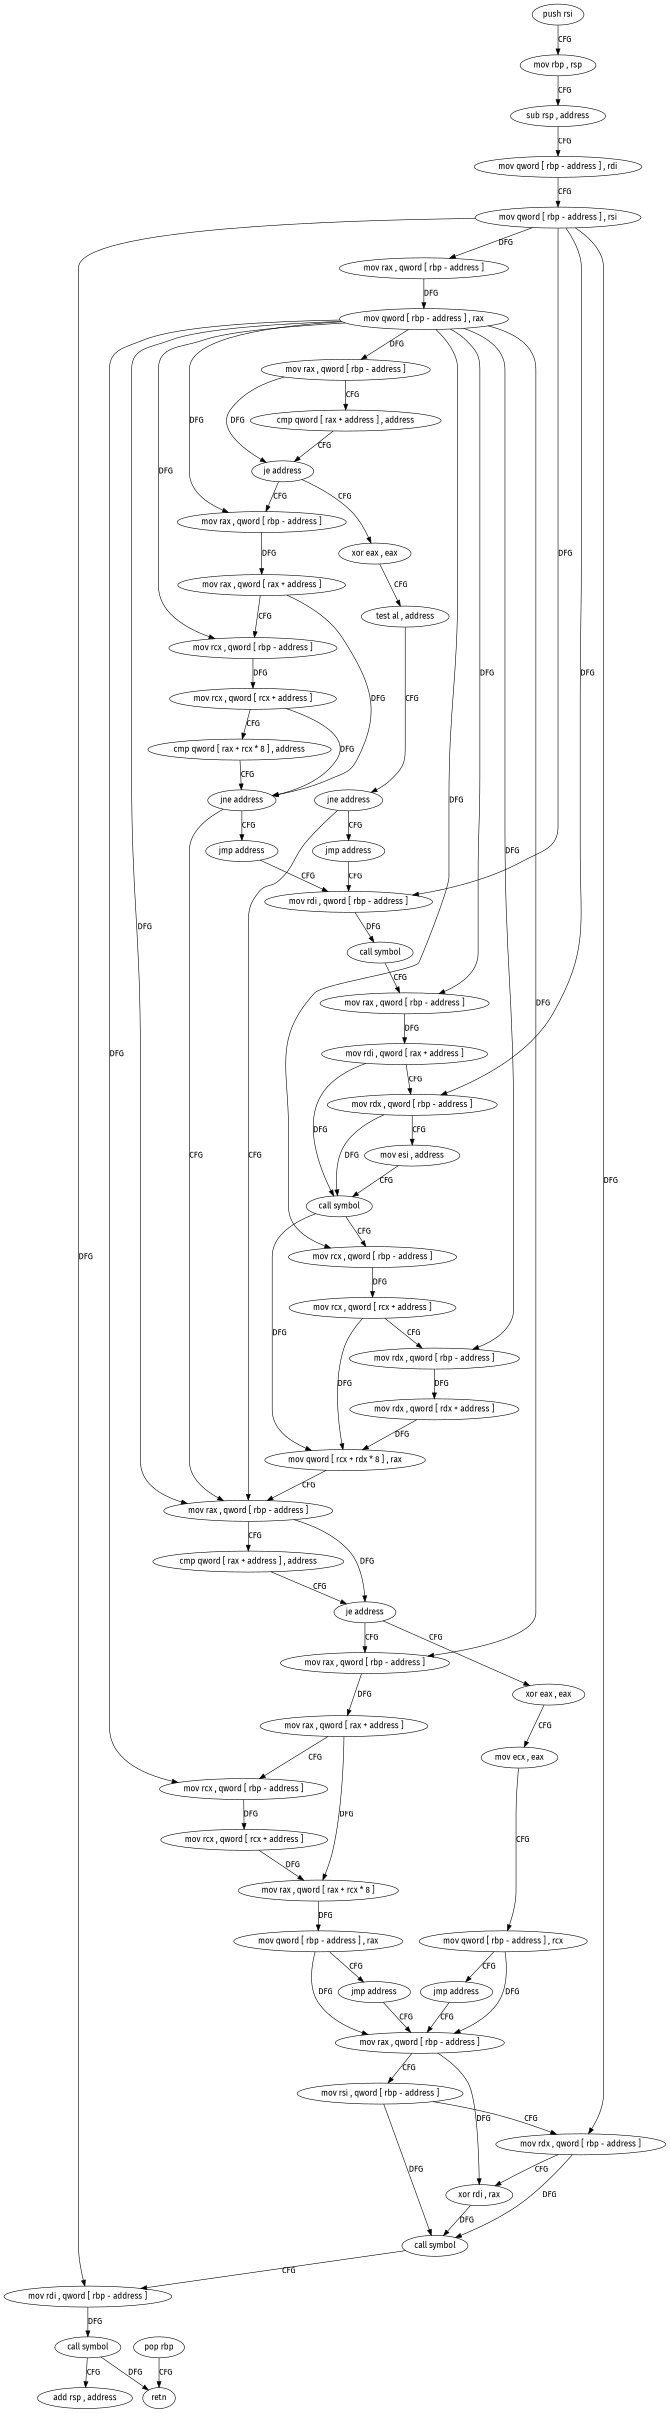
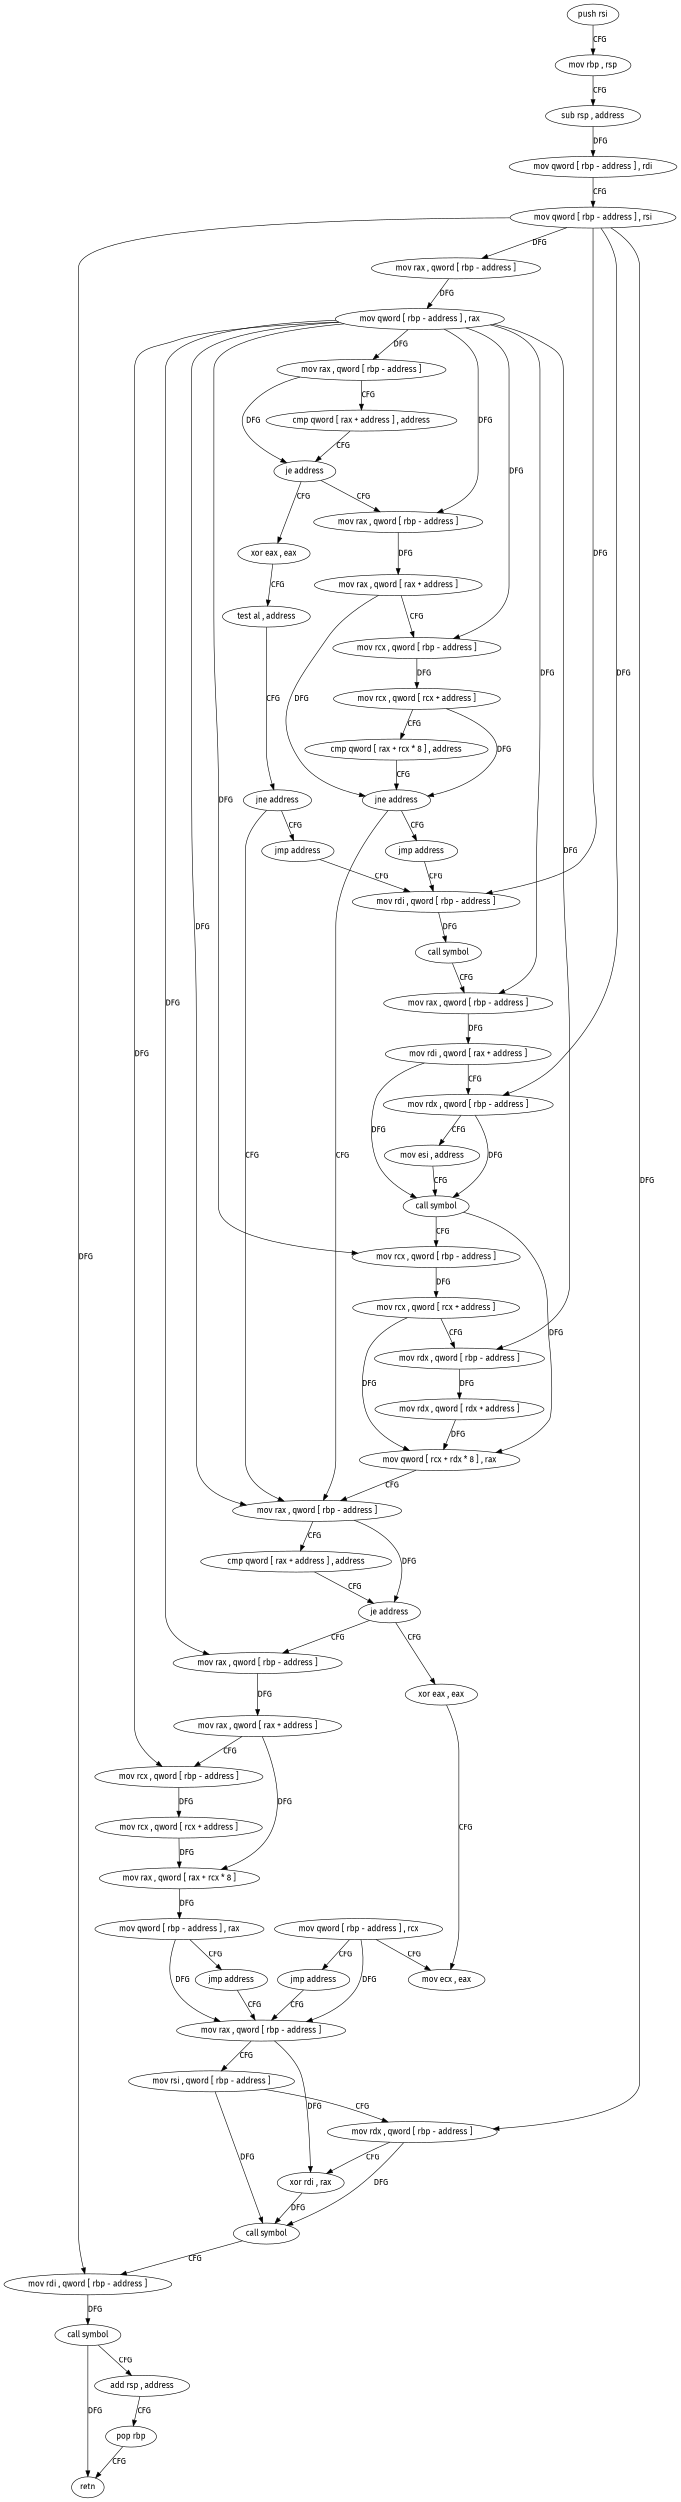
(565, 141) -> (600, 141)
(516, 1847) -> (401, 1953)
none -> (137, 2408)
